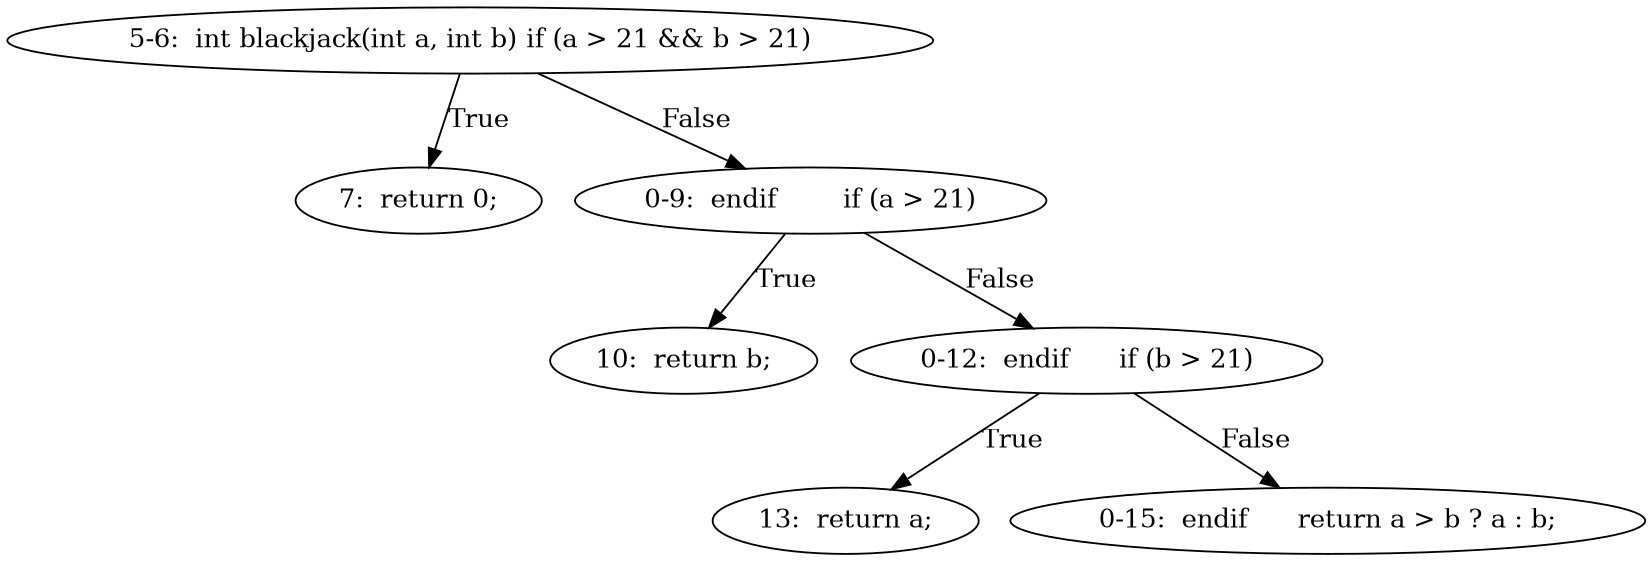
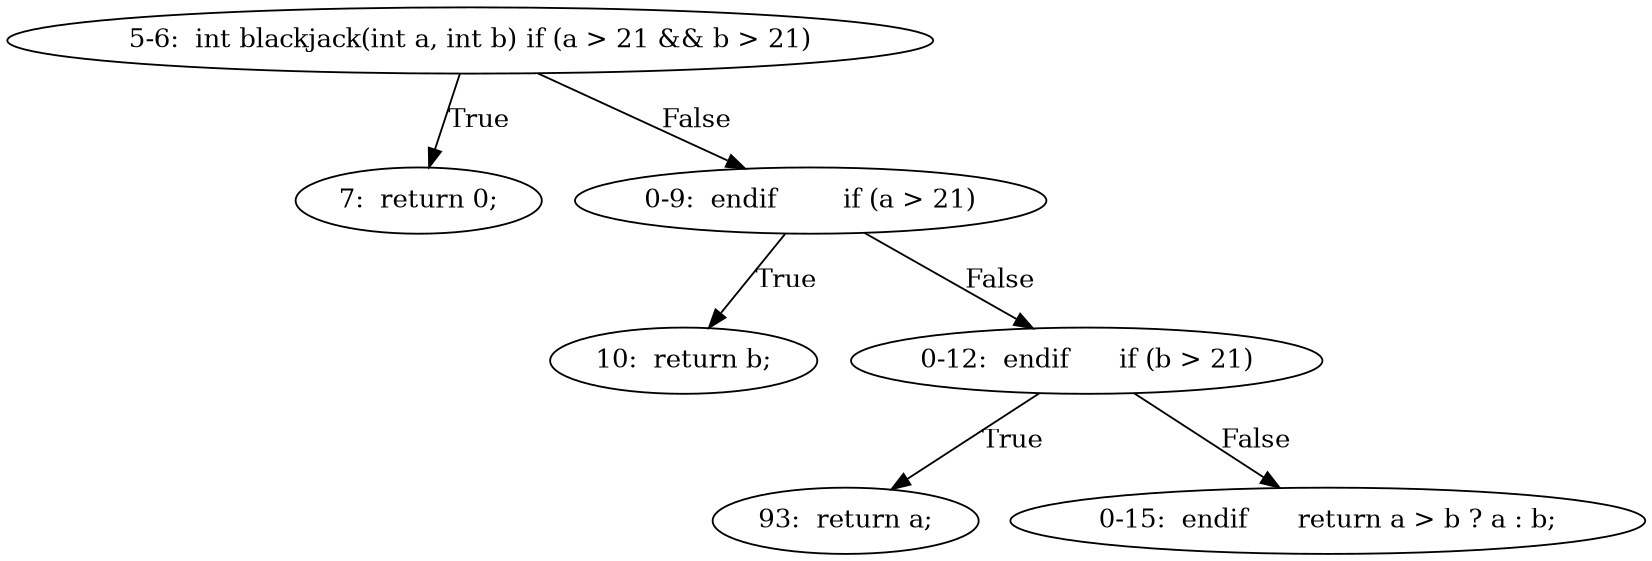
(846, 521) -> (846, 521)
